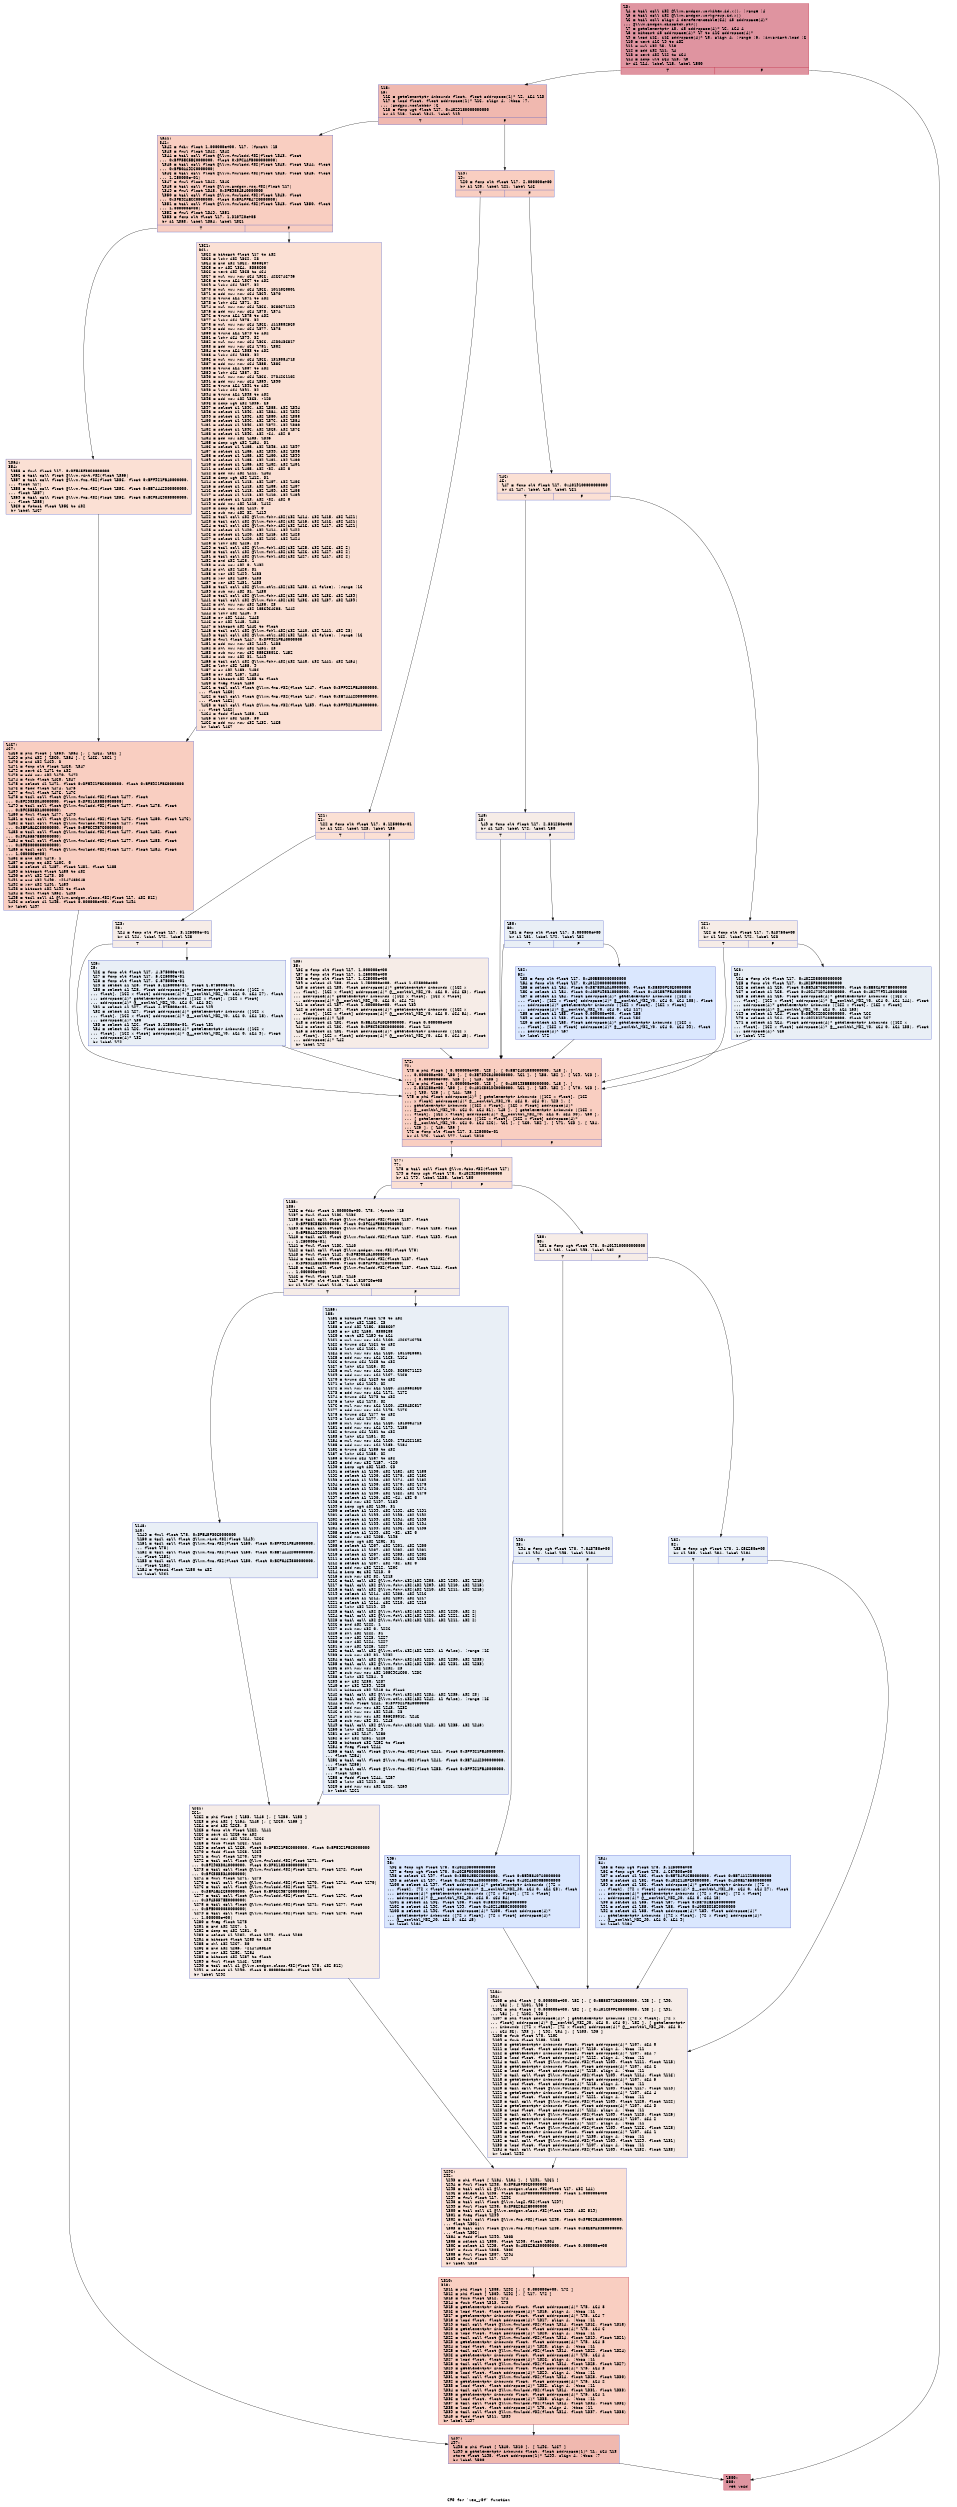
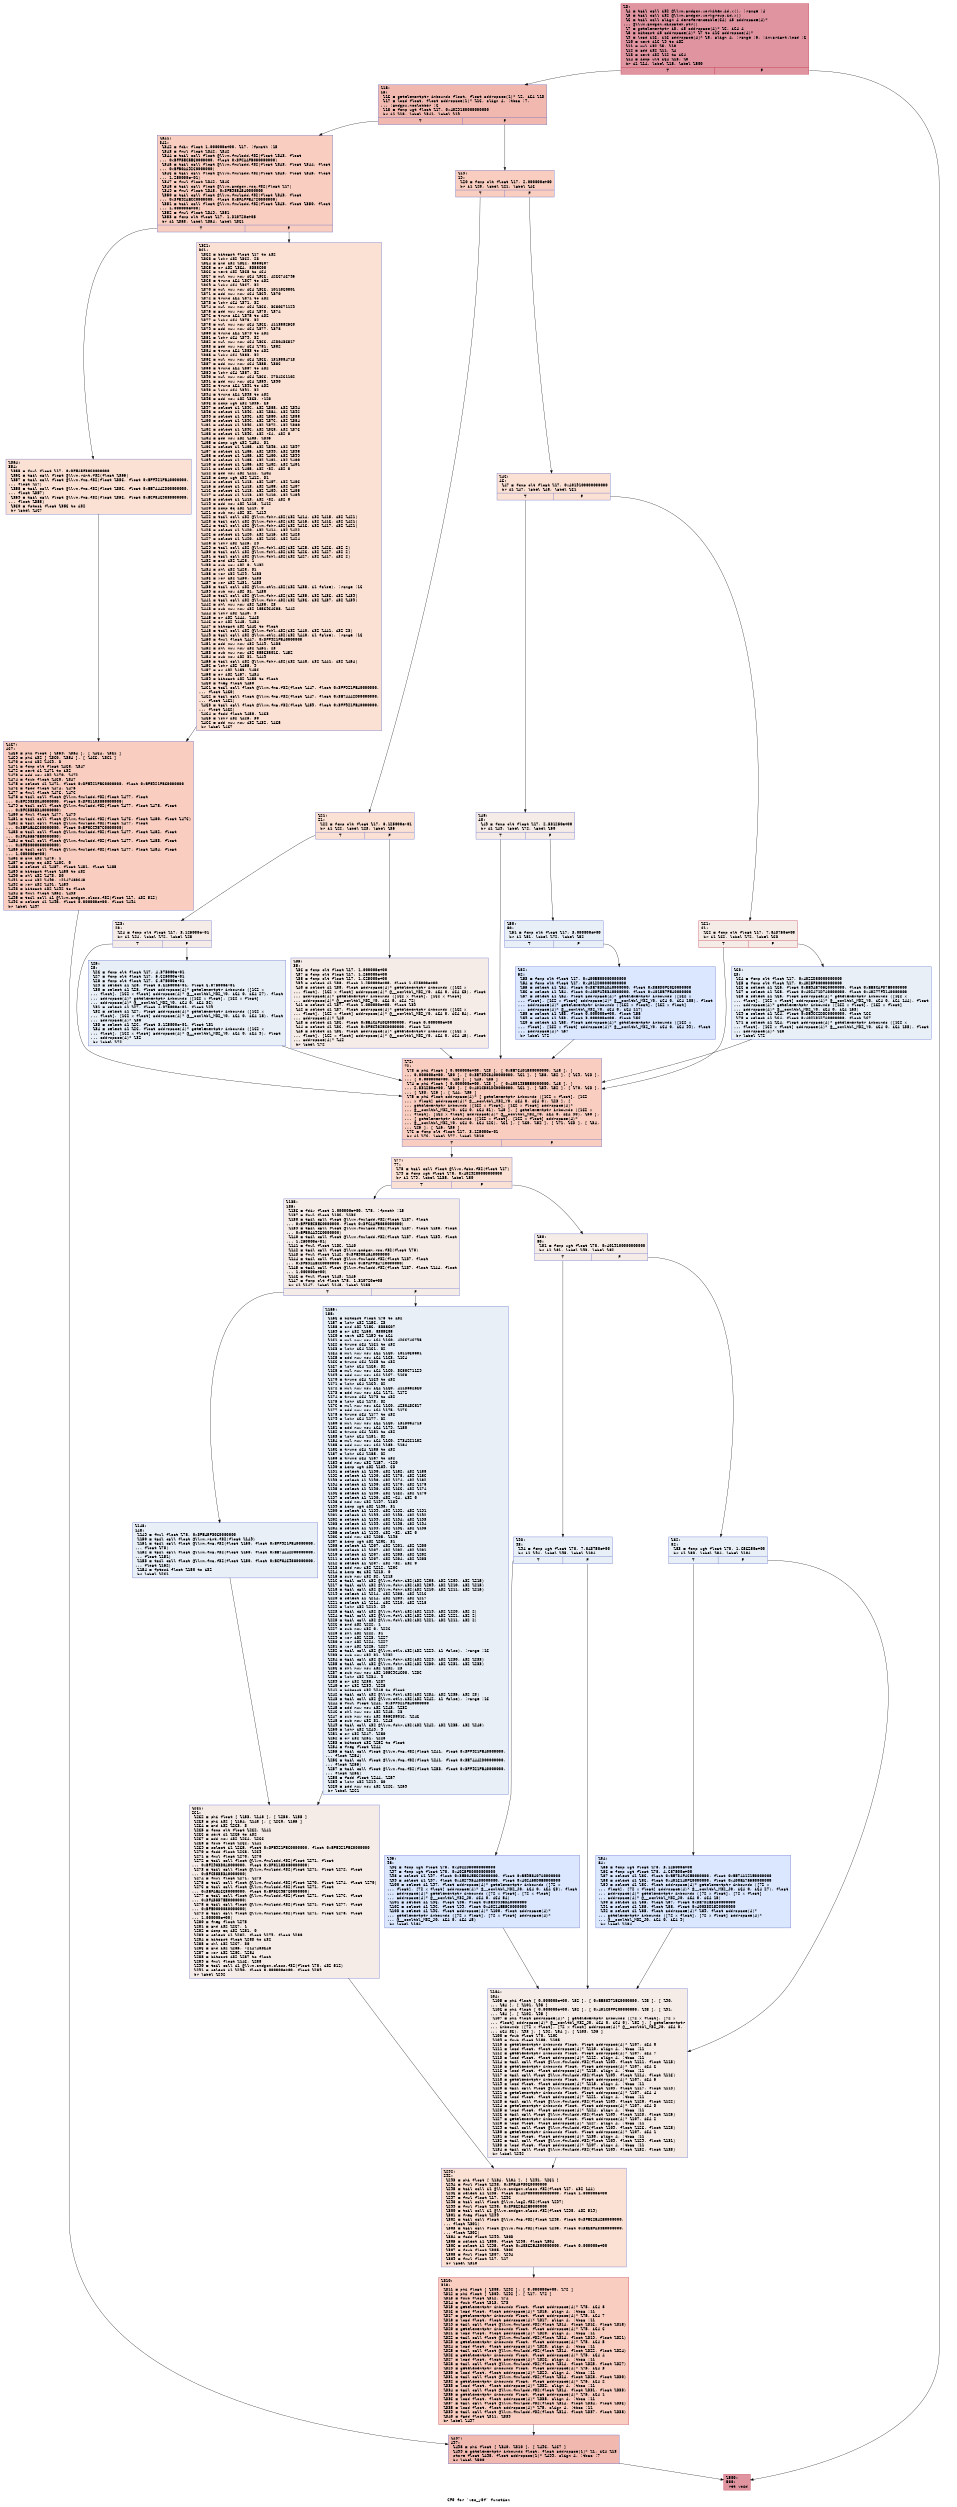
(748, 934) -> (748, 934)
(502, 986) -> none
